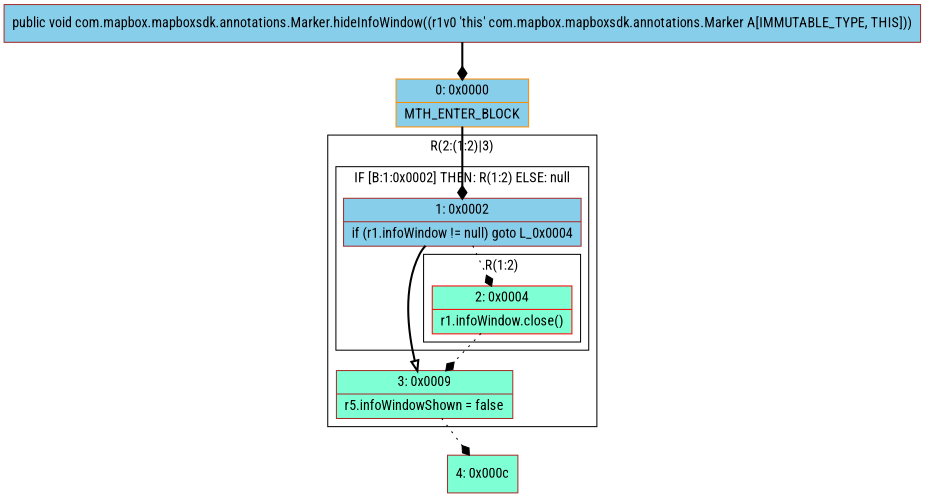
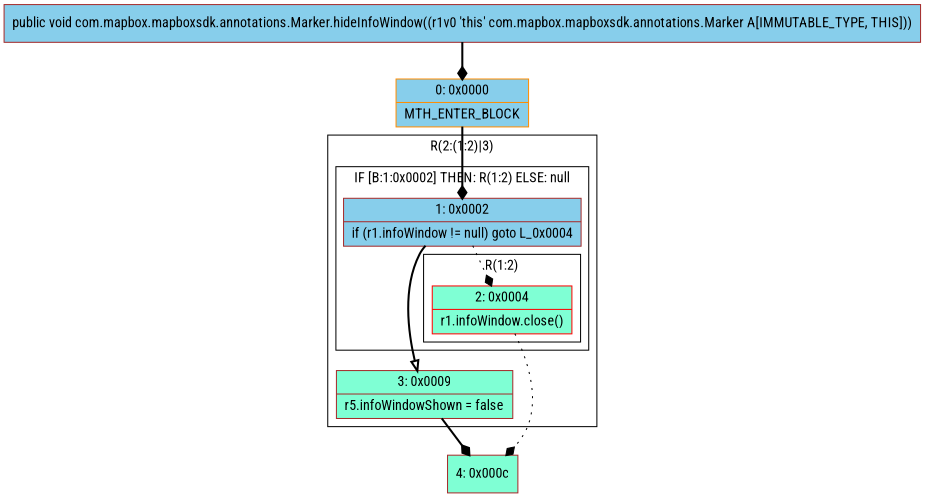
(468, 348) -> (532, 391)
(453, 433) -> (453, 433)
